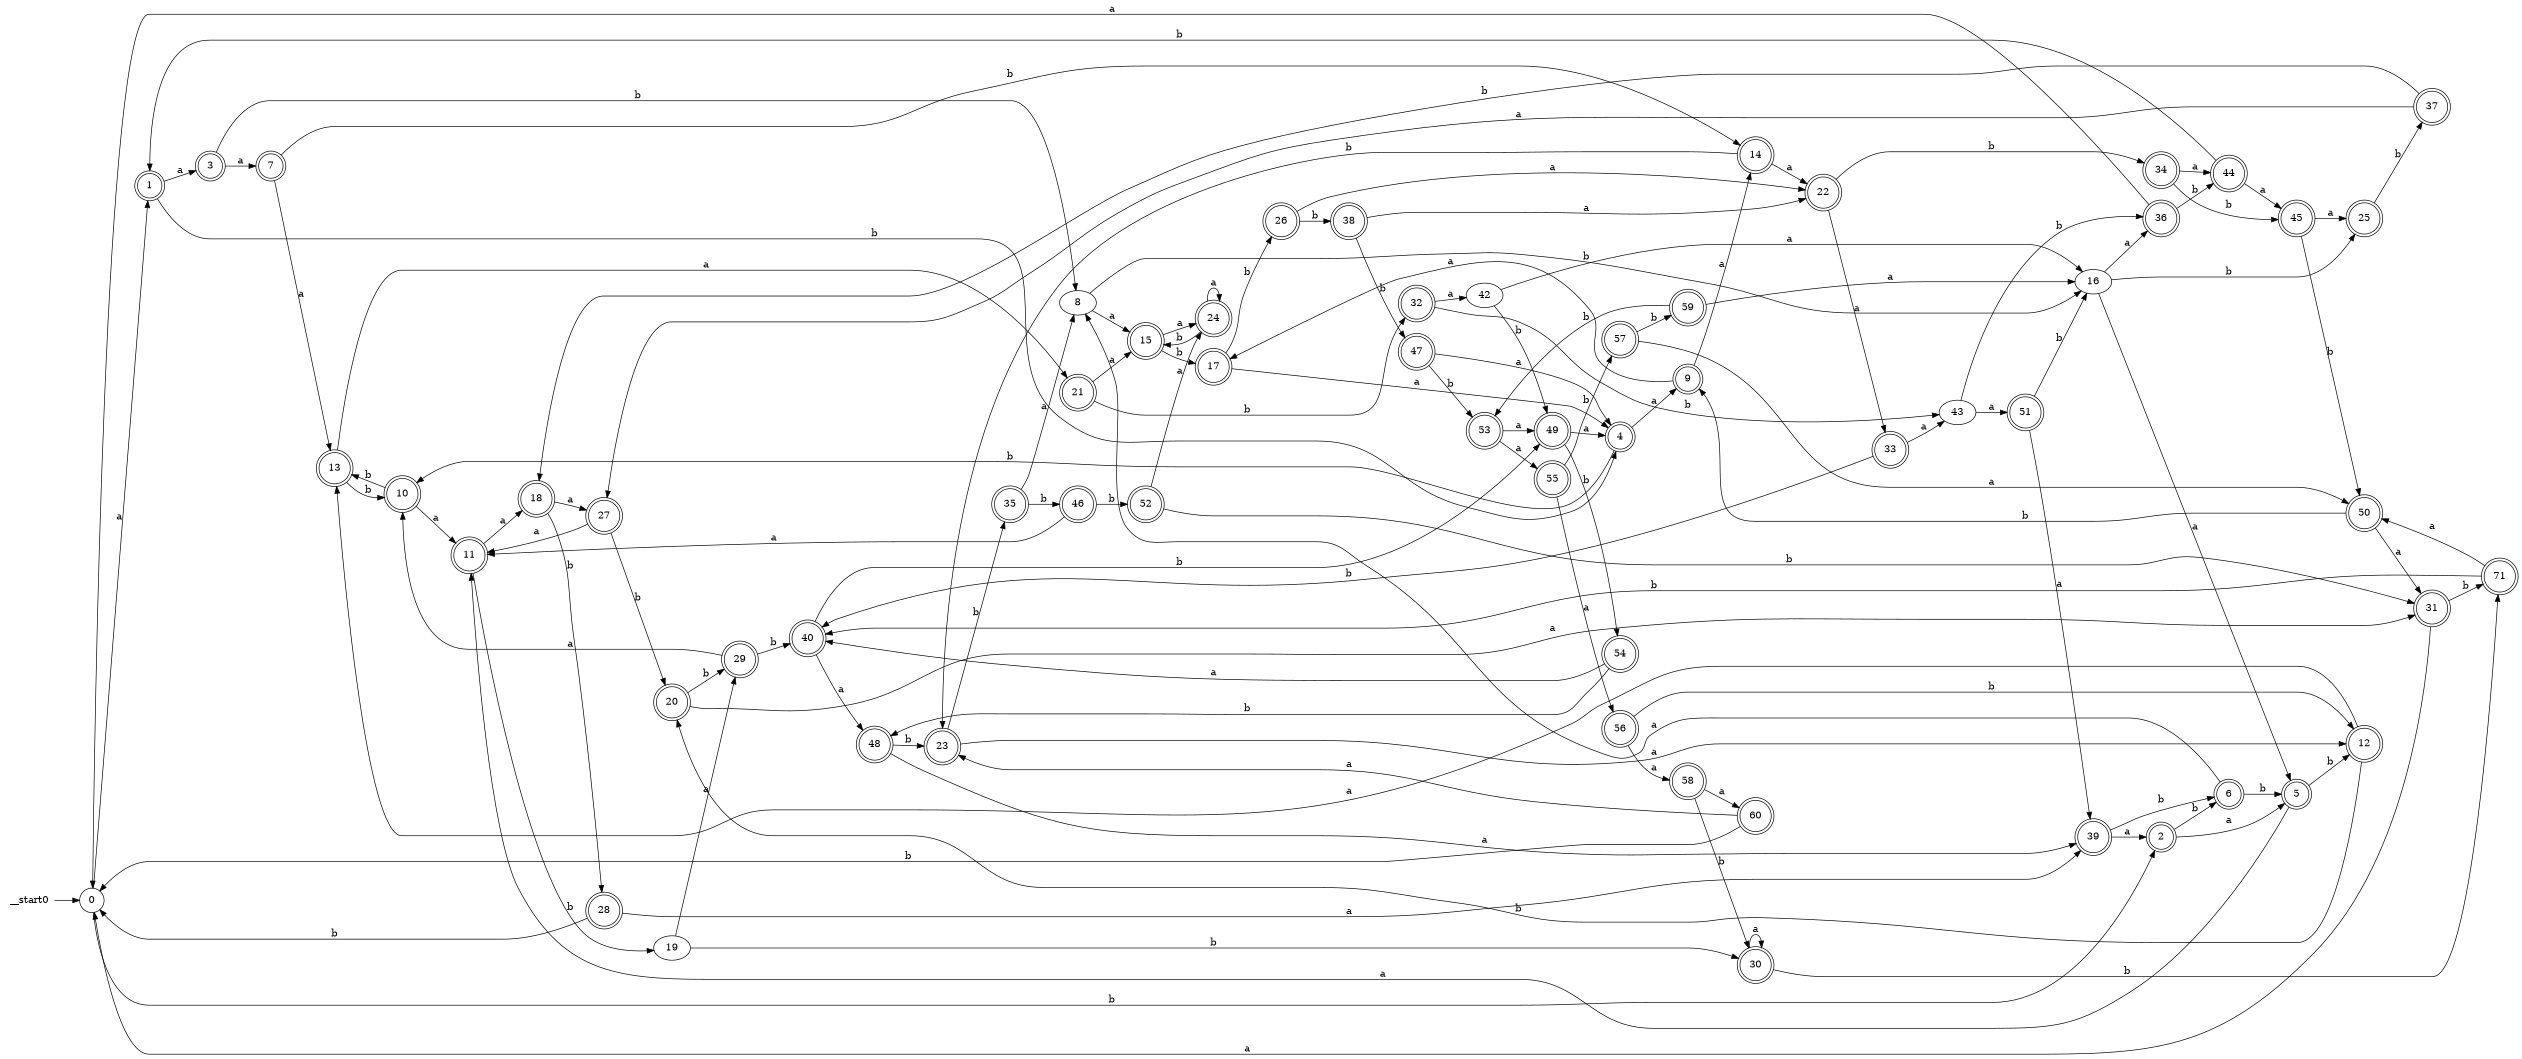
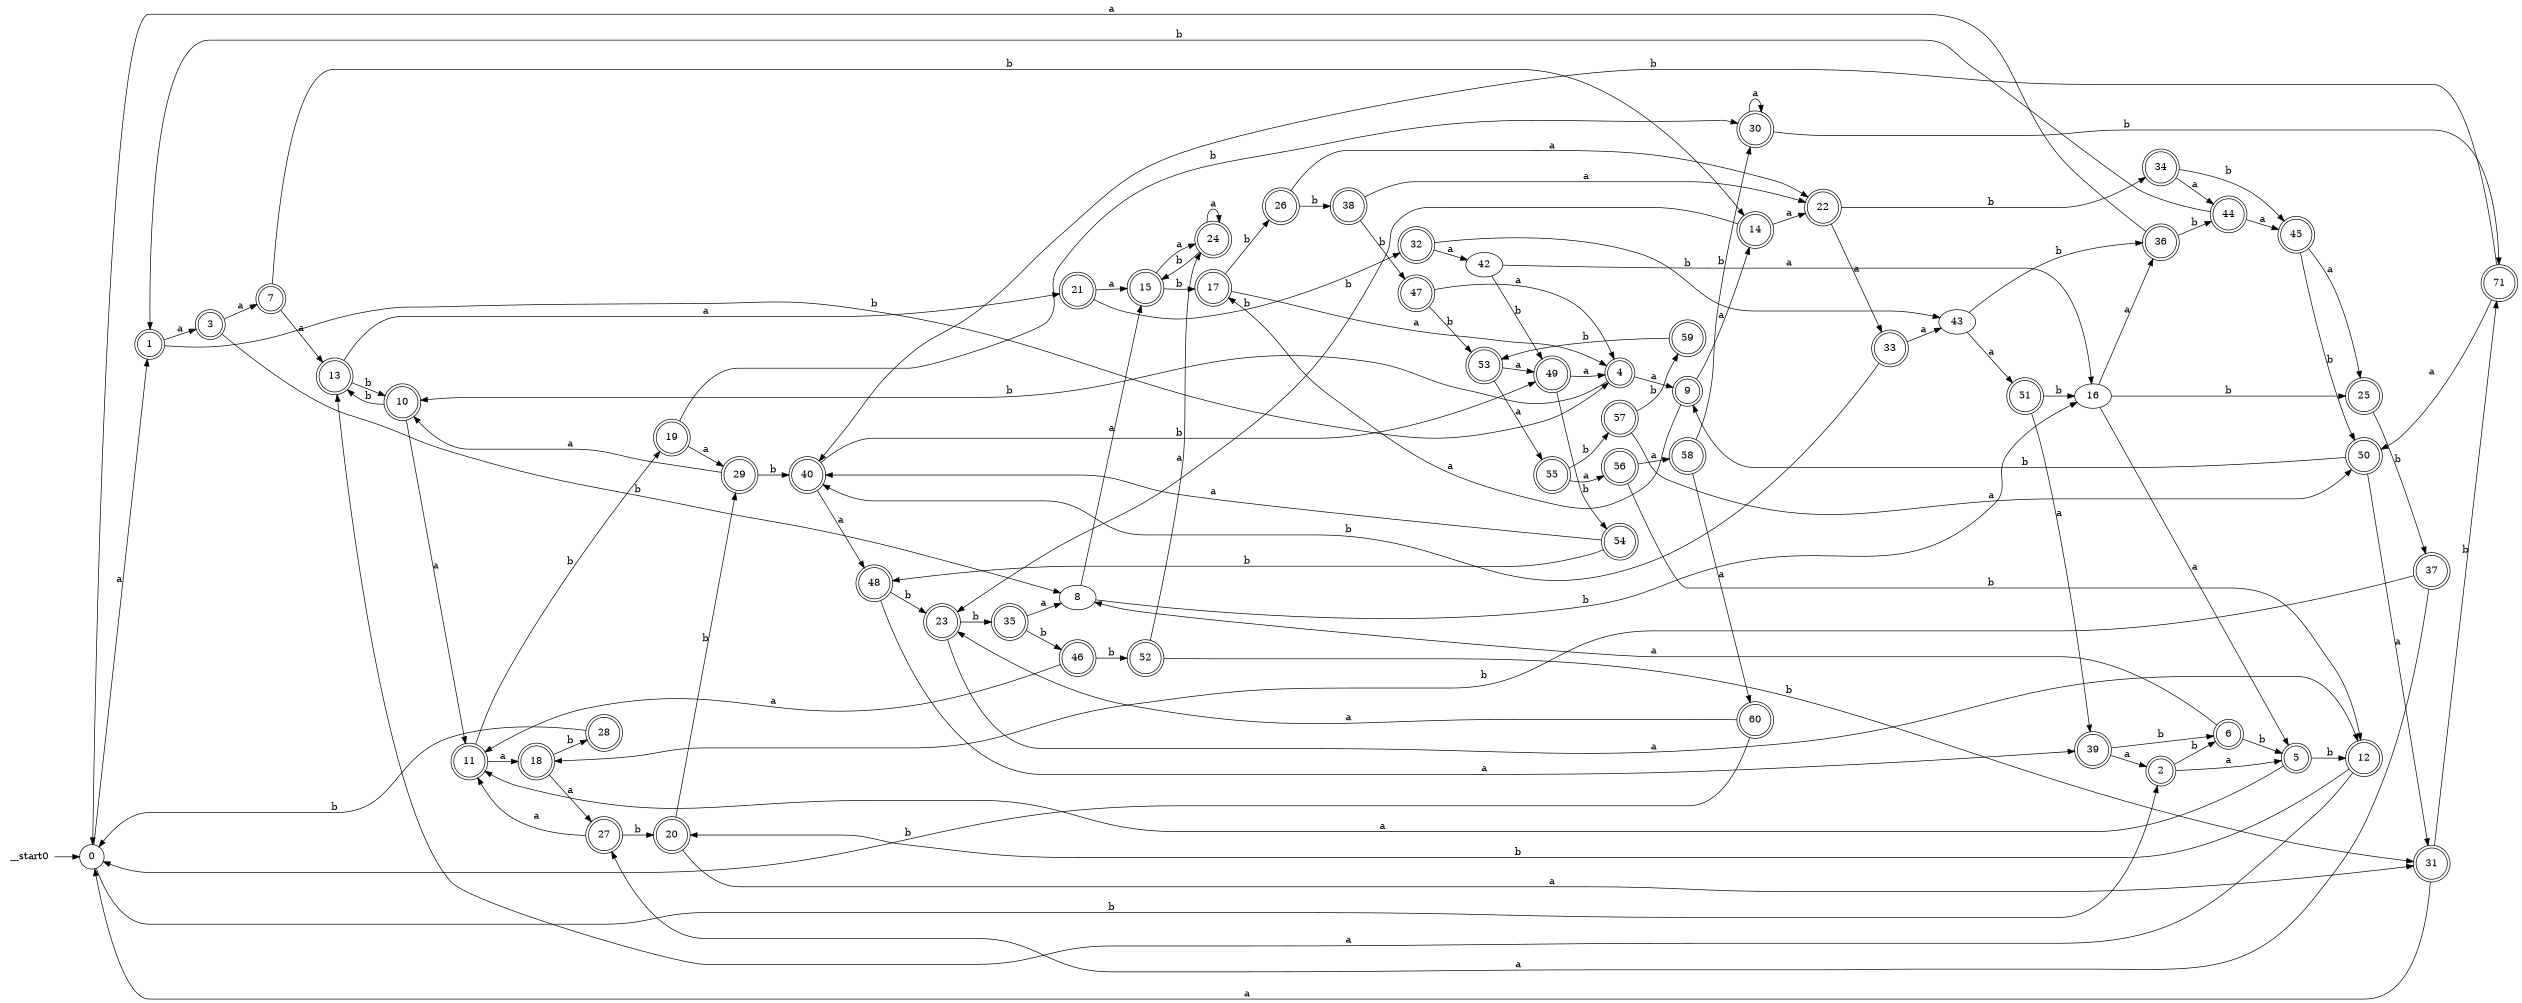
(1886, 283) -> none
(1353, 917) -> none
(672, 948) -> (672, 438)
